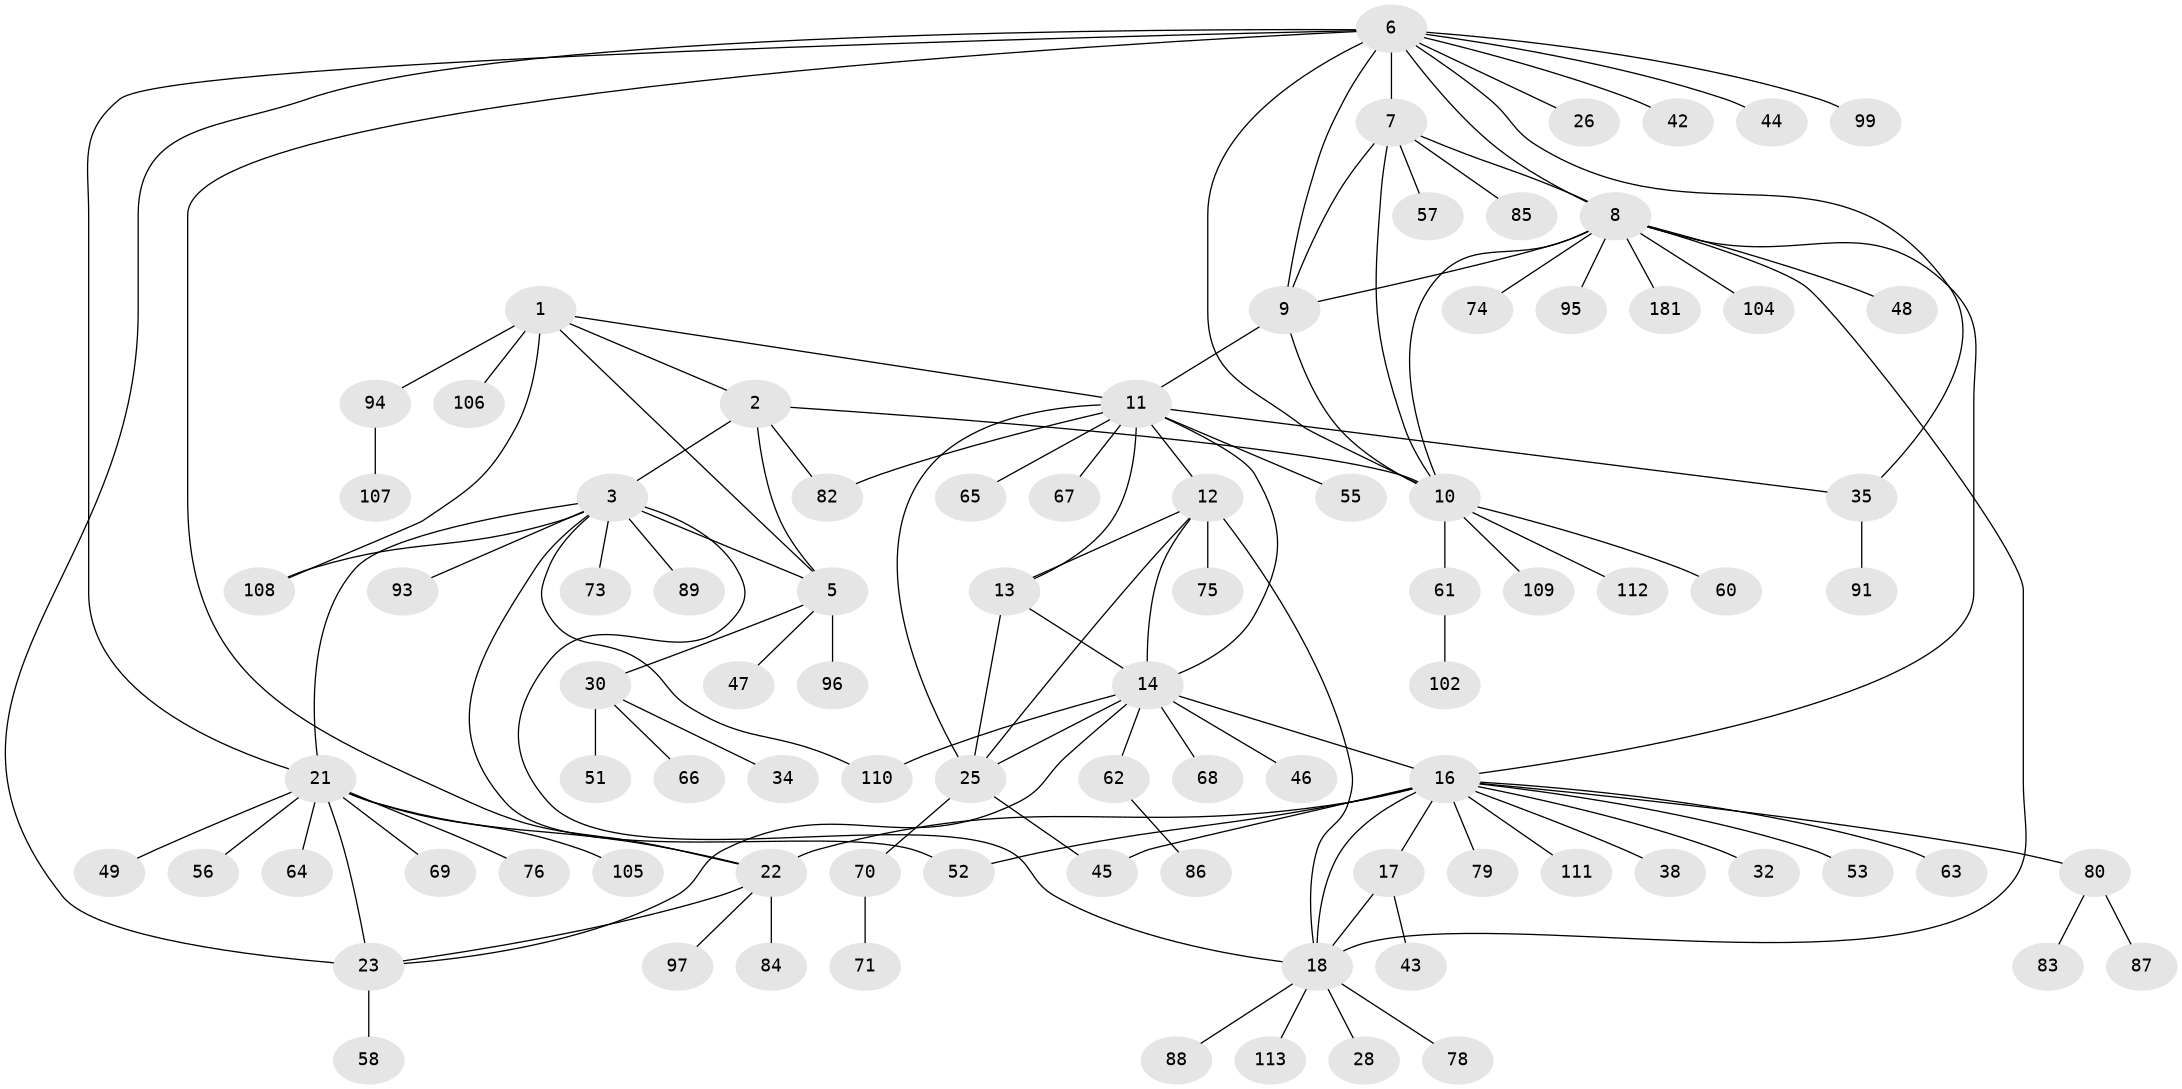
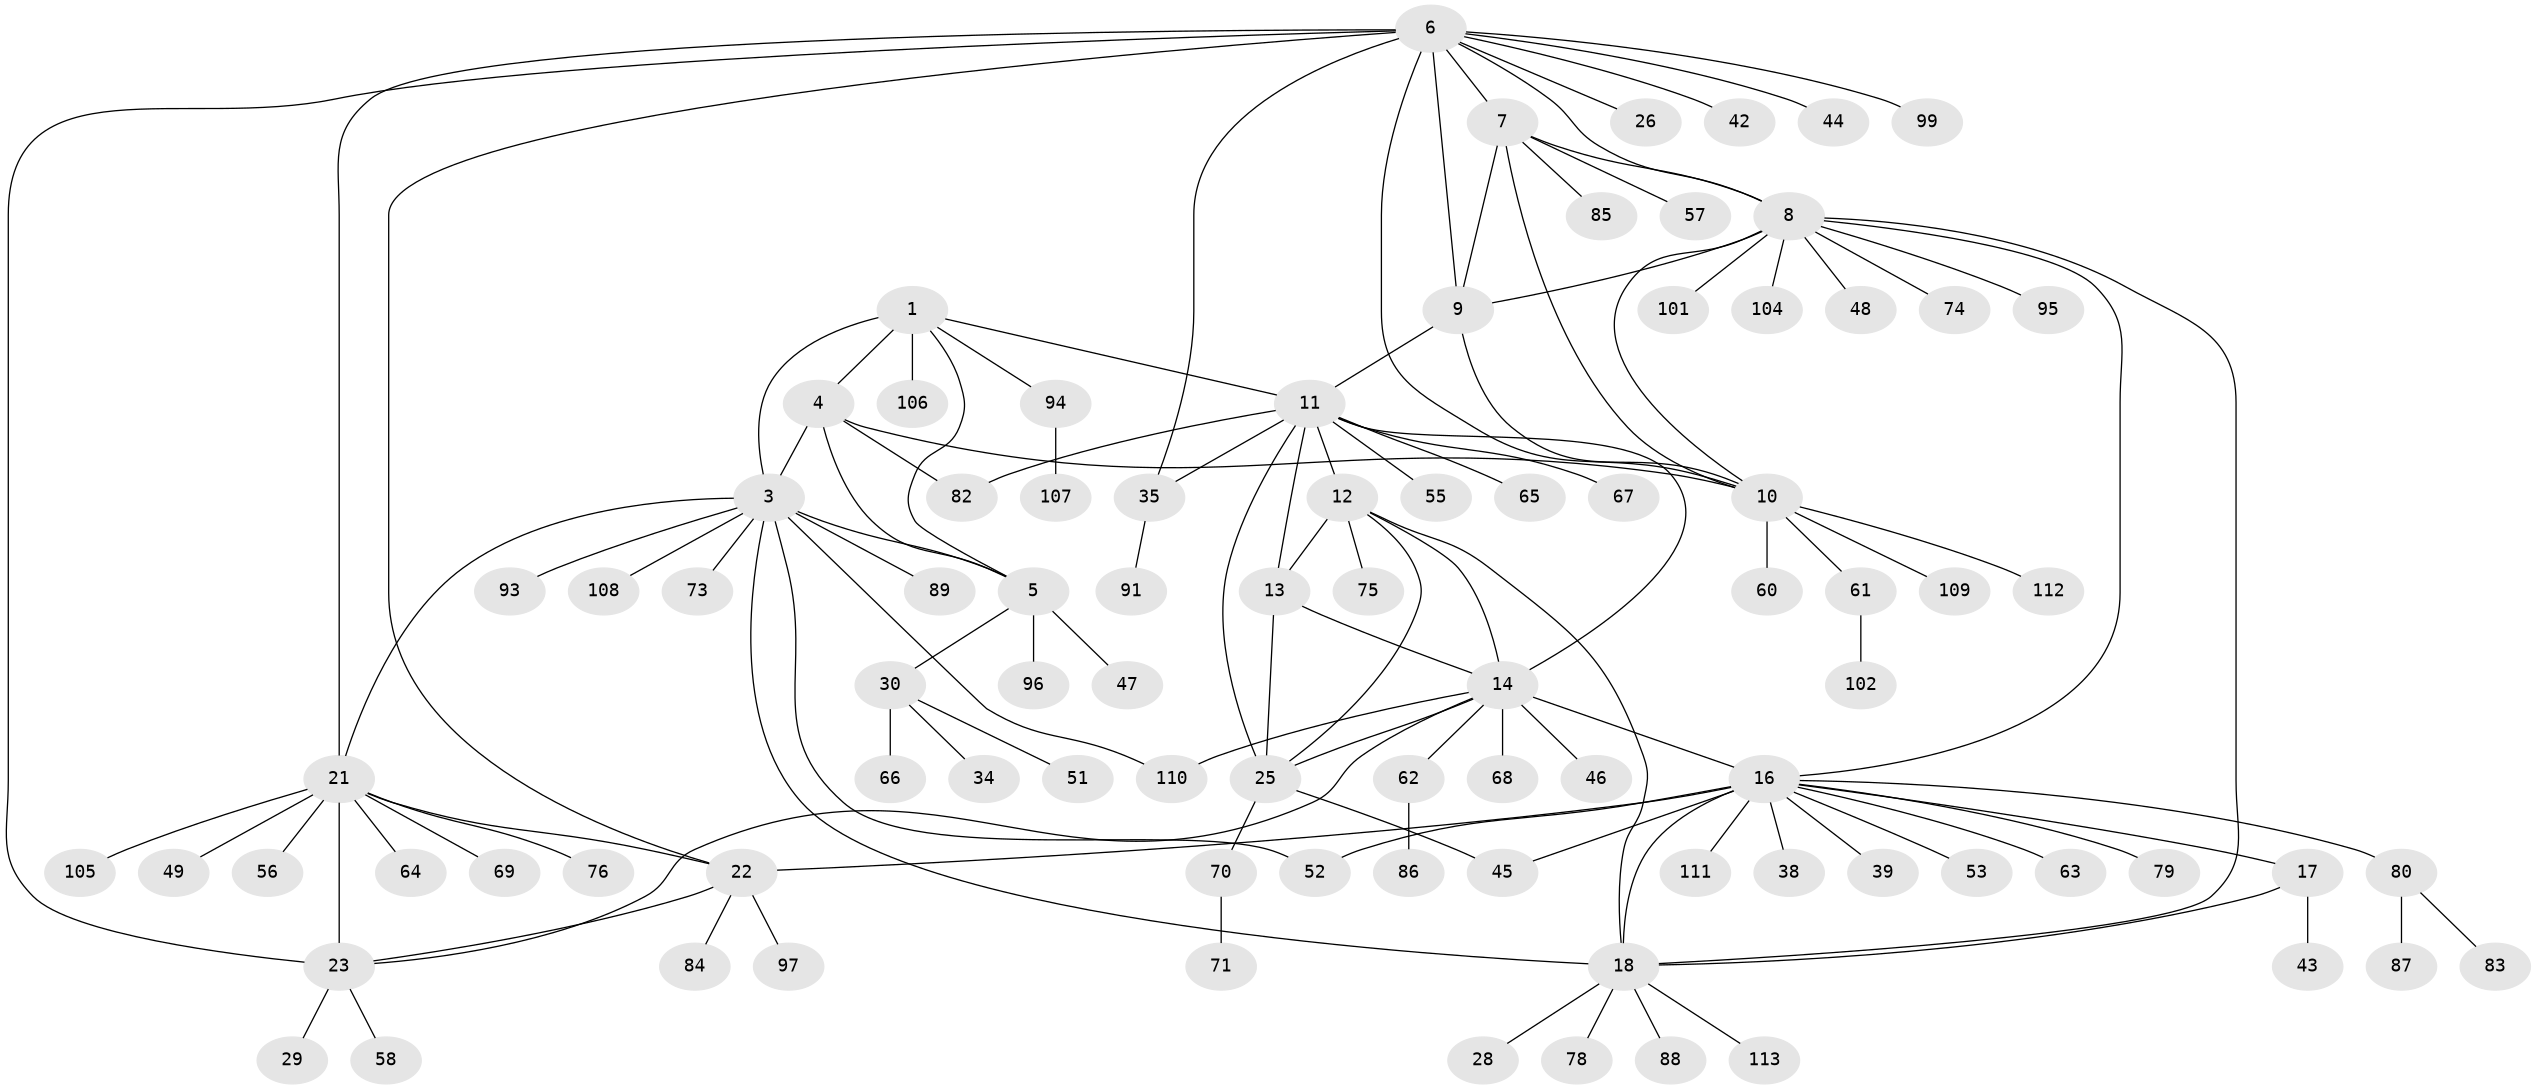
(1665, 310) -> (1673, 310)
(756, 404) -> (819, 404)
(458, 497) -> (781, 368)
(1764, 873) -> (1883, 873)
none -> (292, 1060)
